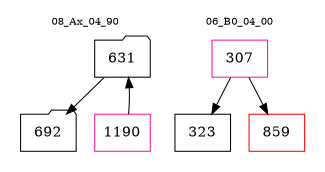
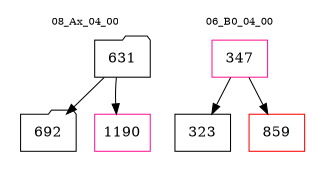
(85, 22) -> (85, 22)
(240, 59) -> (240, 59)
(129, 101) -> (116, 91)
